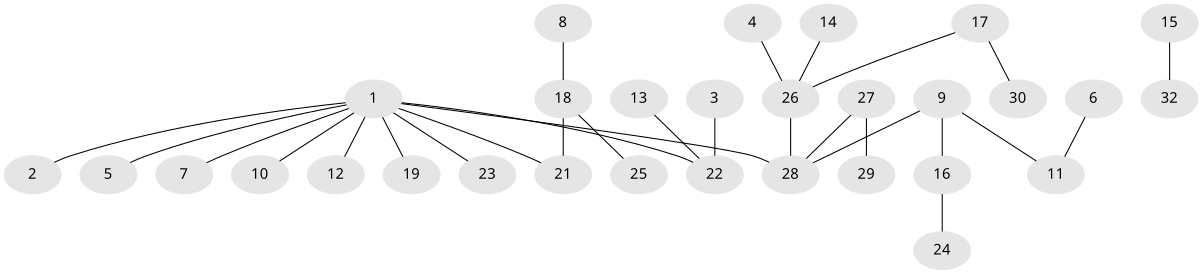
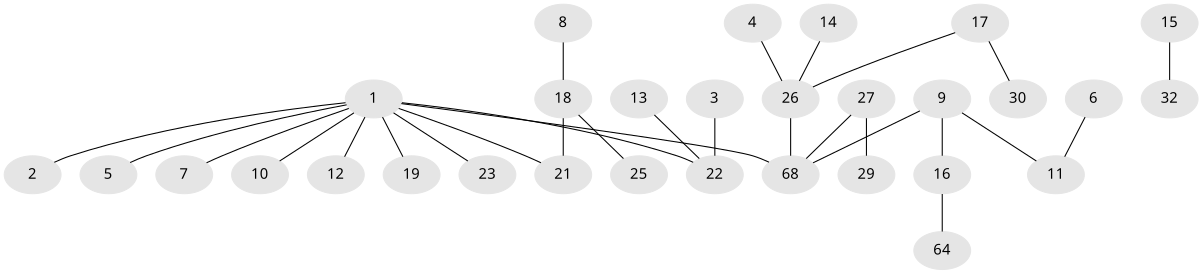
(791, 175) -> (791, 175)
(942, 251) -> (942, 251)
